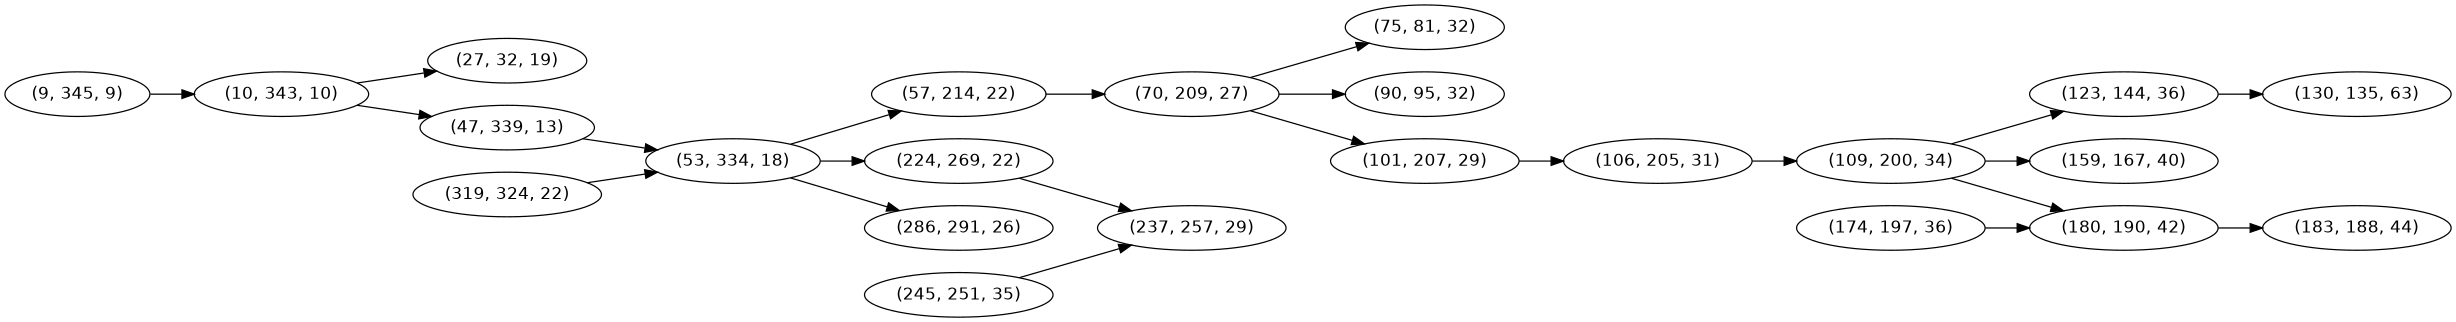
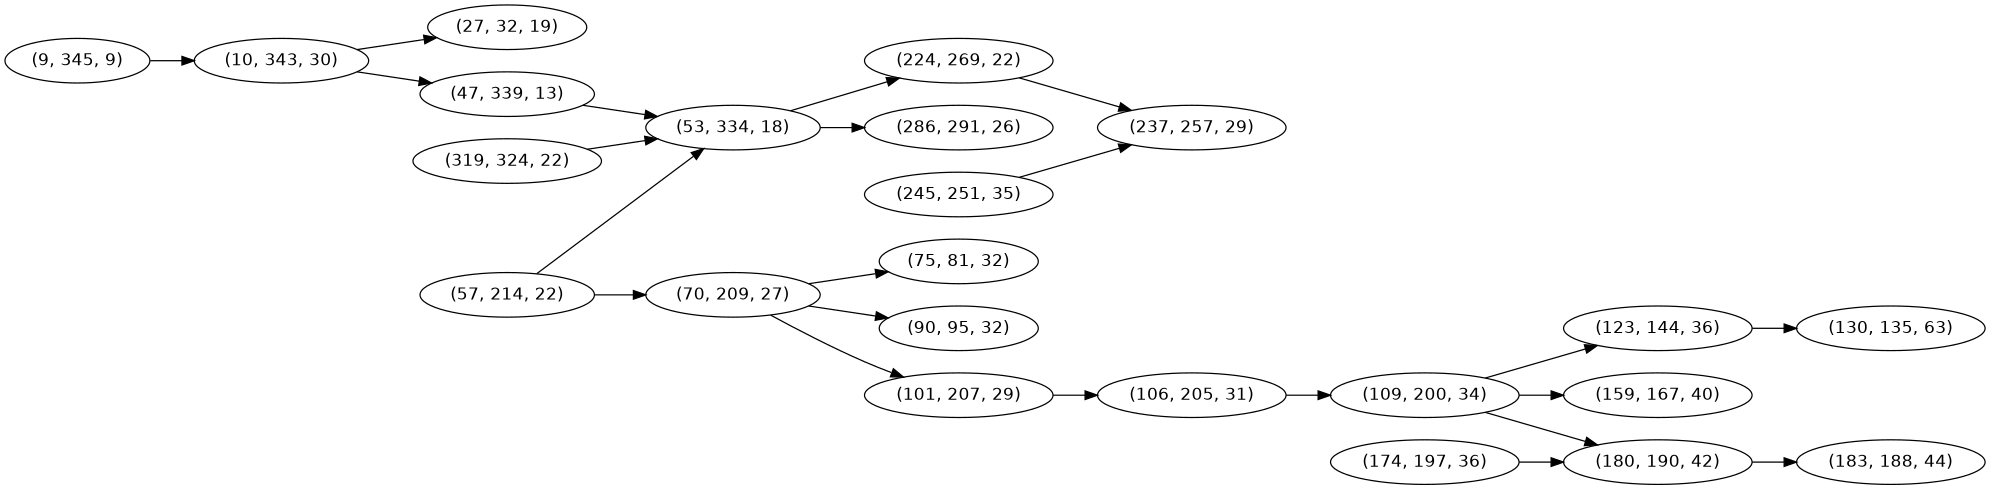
(281, 94) -> (281, 61)
(840, 129) -> (615, 215)
